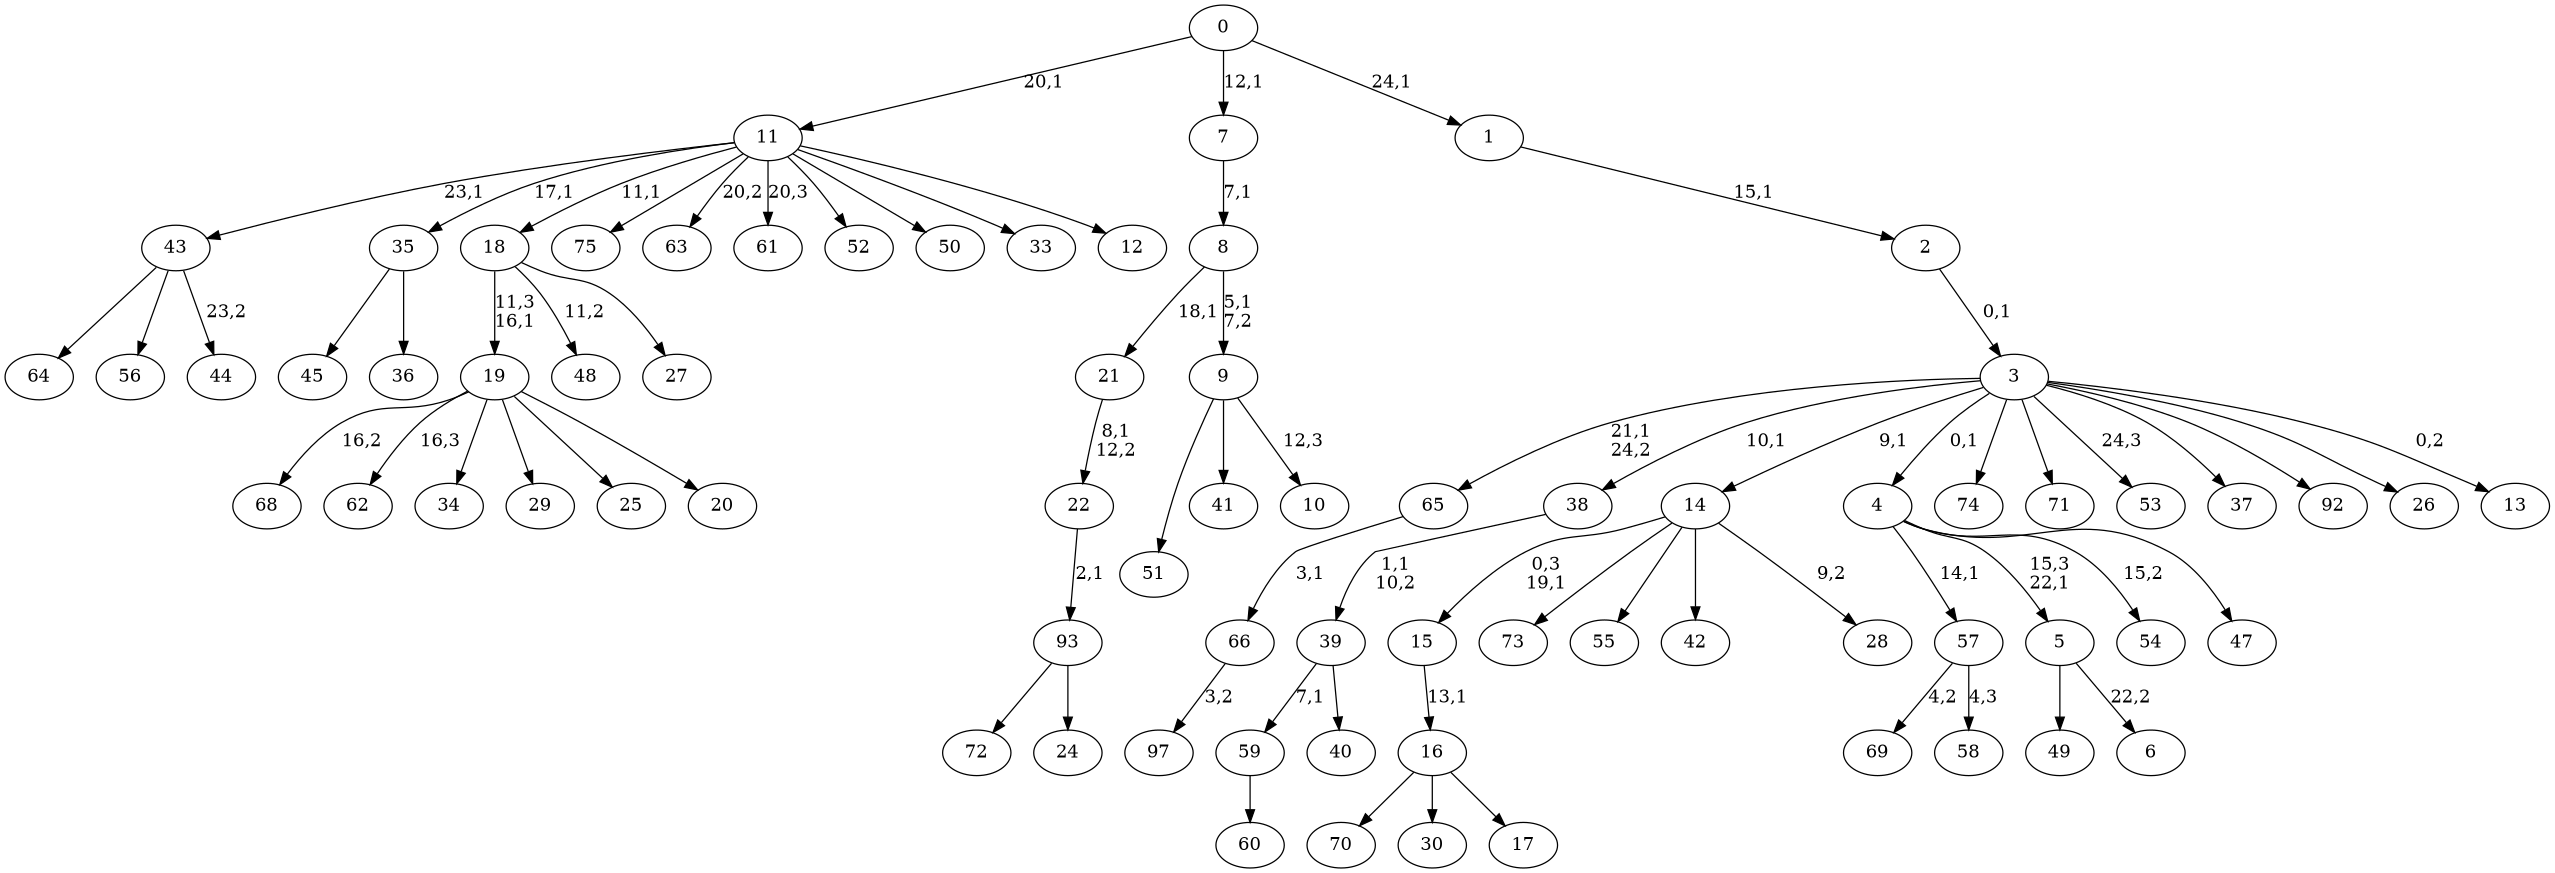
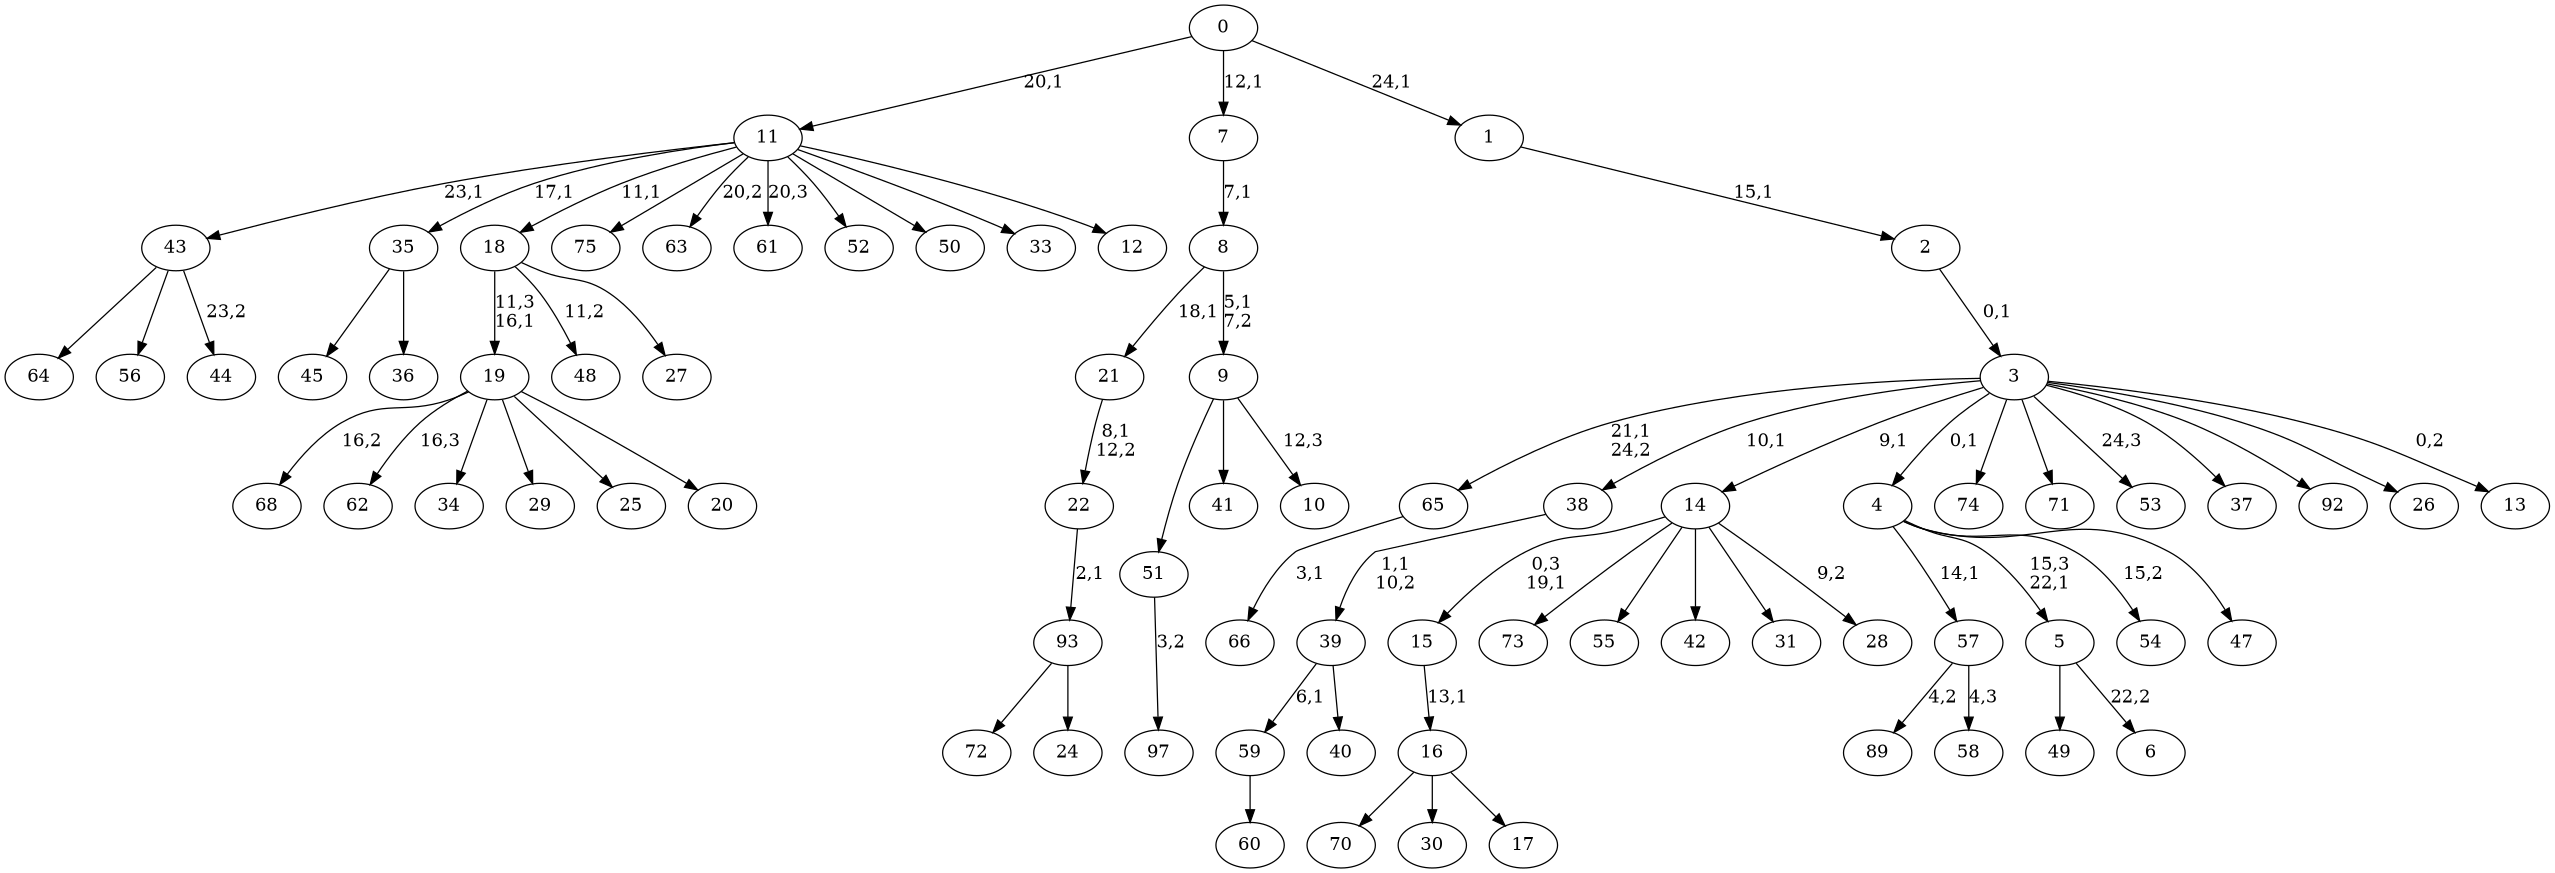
none -> (1787, 643)
(1203, 693) -> (1156, 657)
(1310, 698) -> (1310, 698)
(1878, 753) -> (1878, 753)
